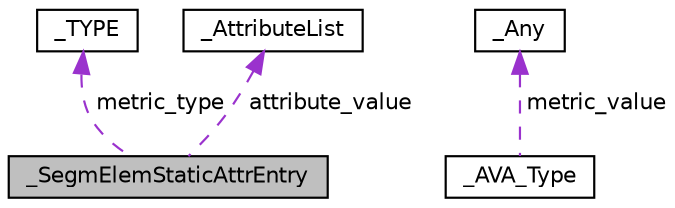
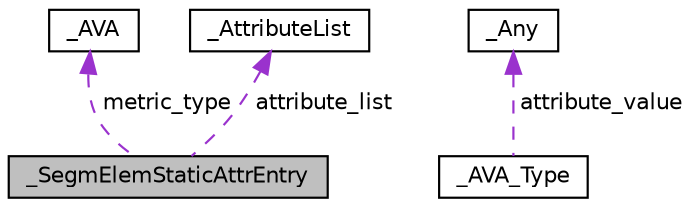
(87, 31) -> (94, 31)
(328, 104) -> (321, 104)
(593, 104) -> (599, 104)
